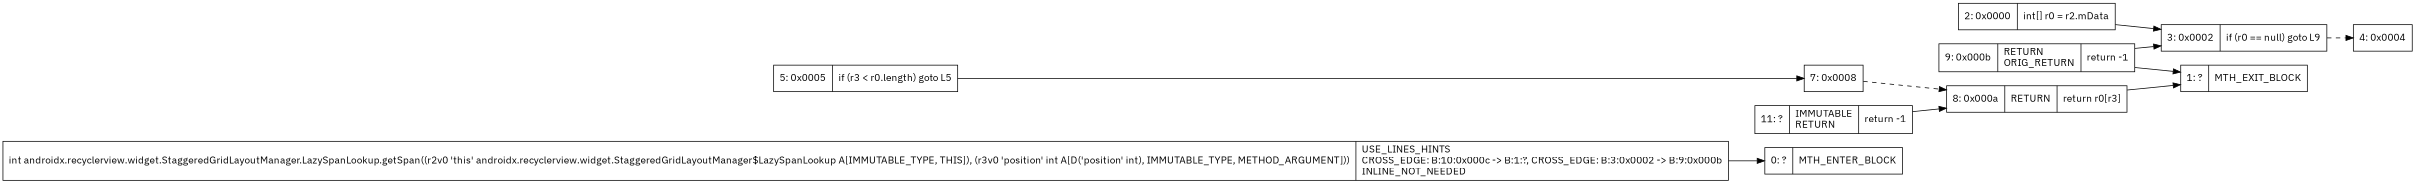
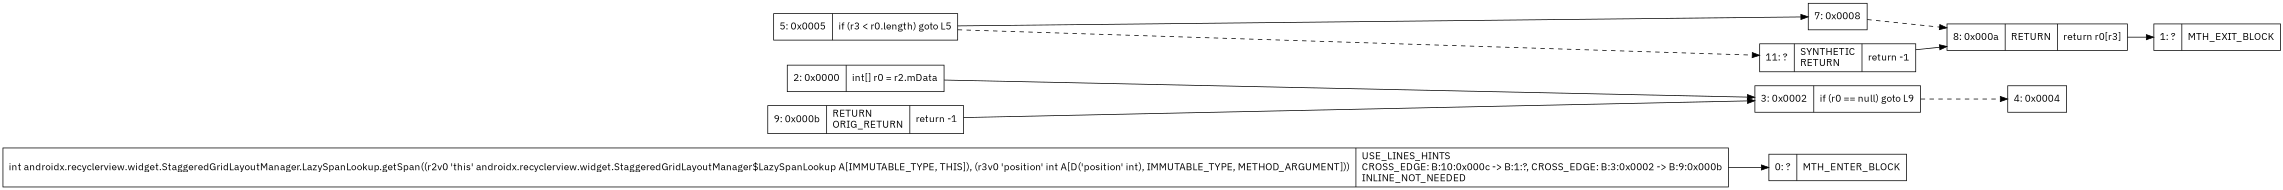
none -> (1355, 42)
(2154, 69) -> none
(1824, 114) -> (1828, 52)
